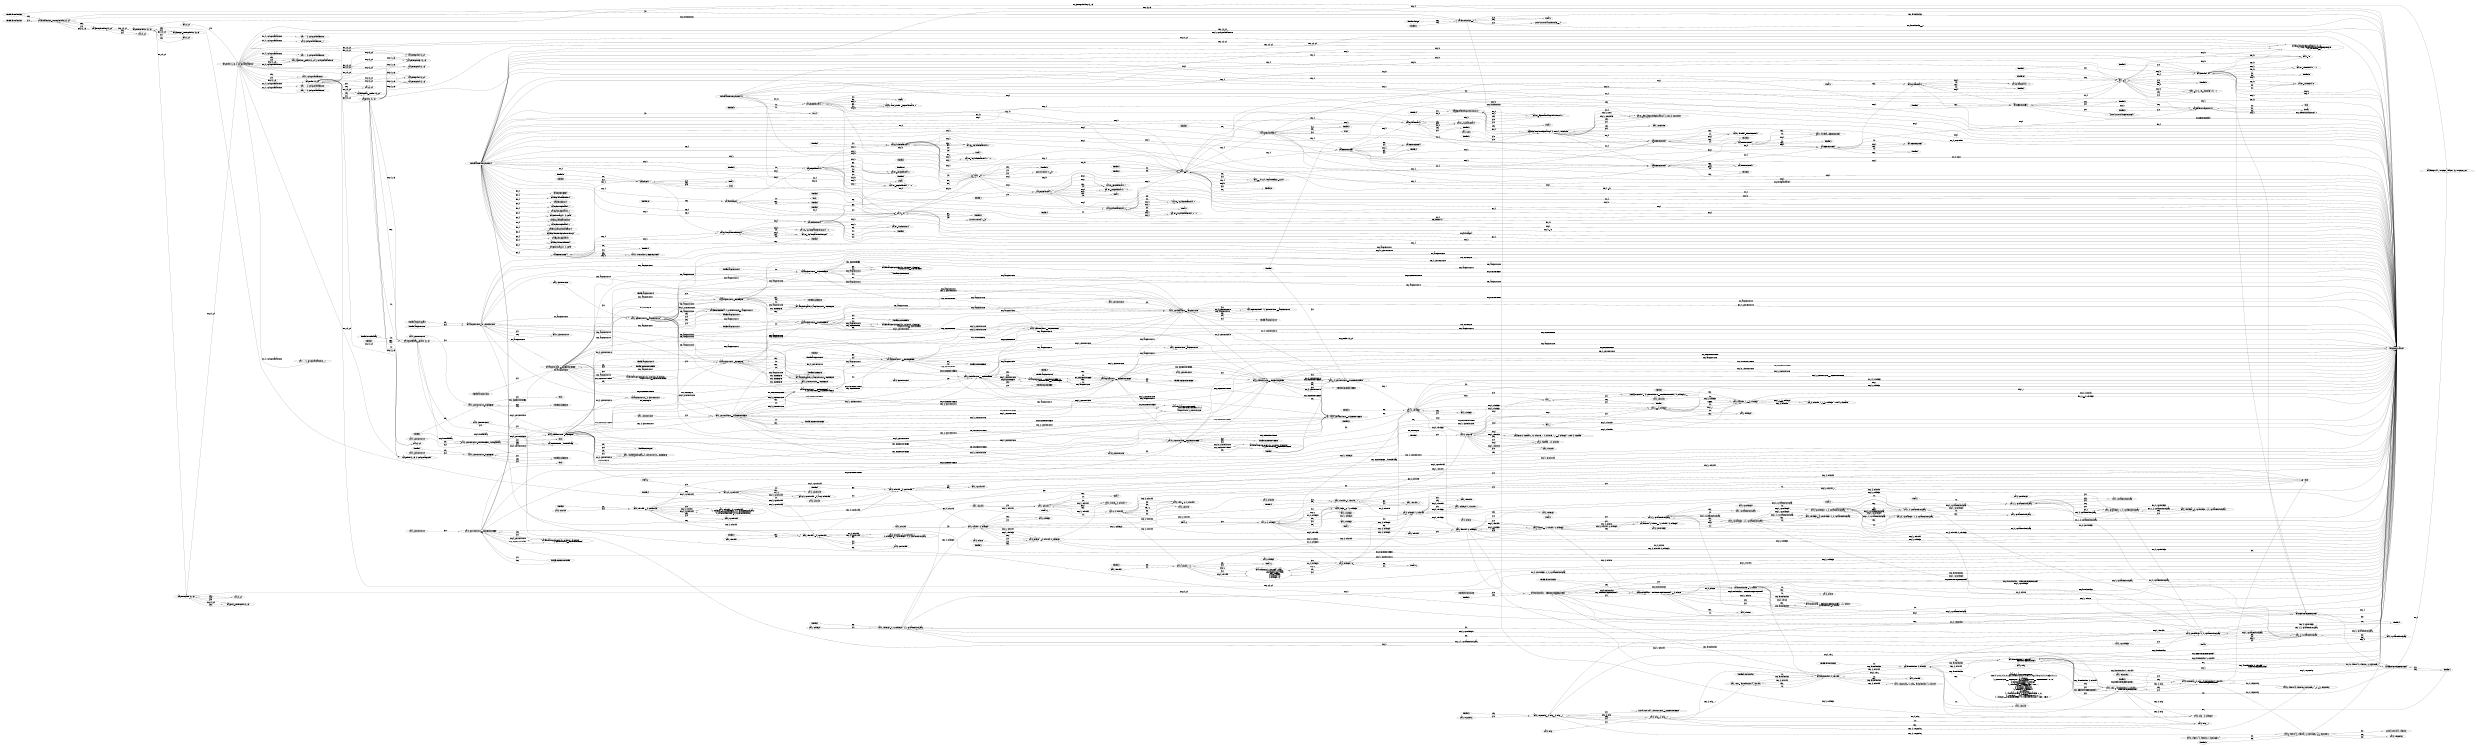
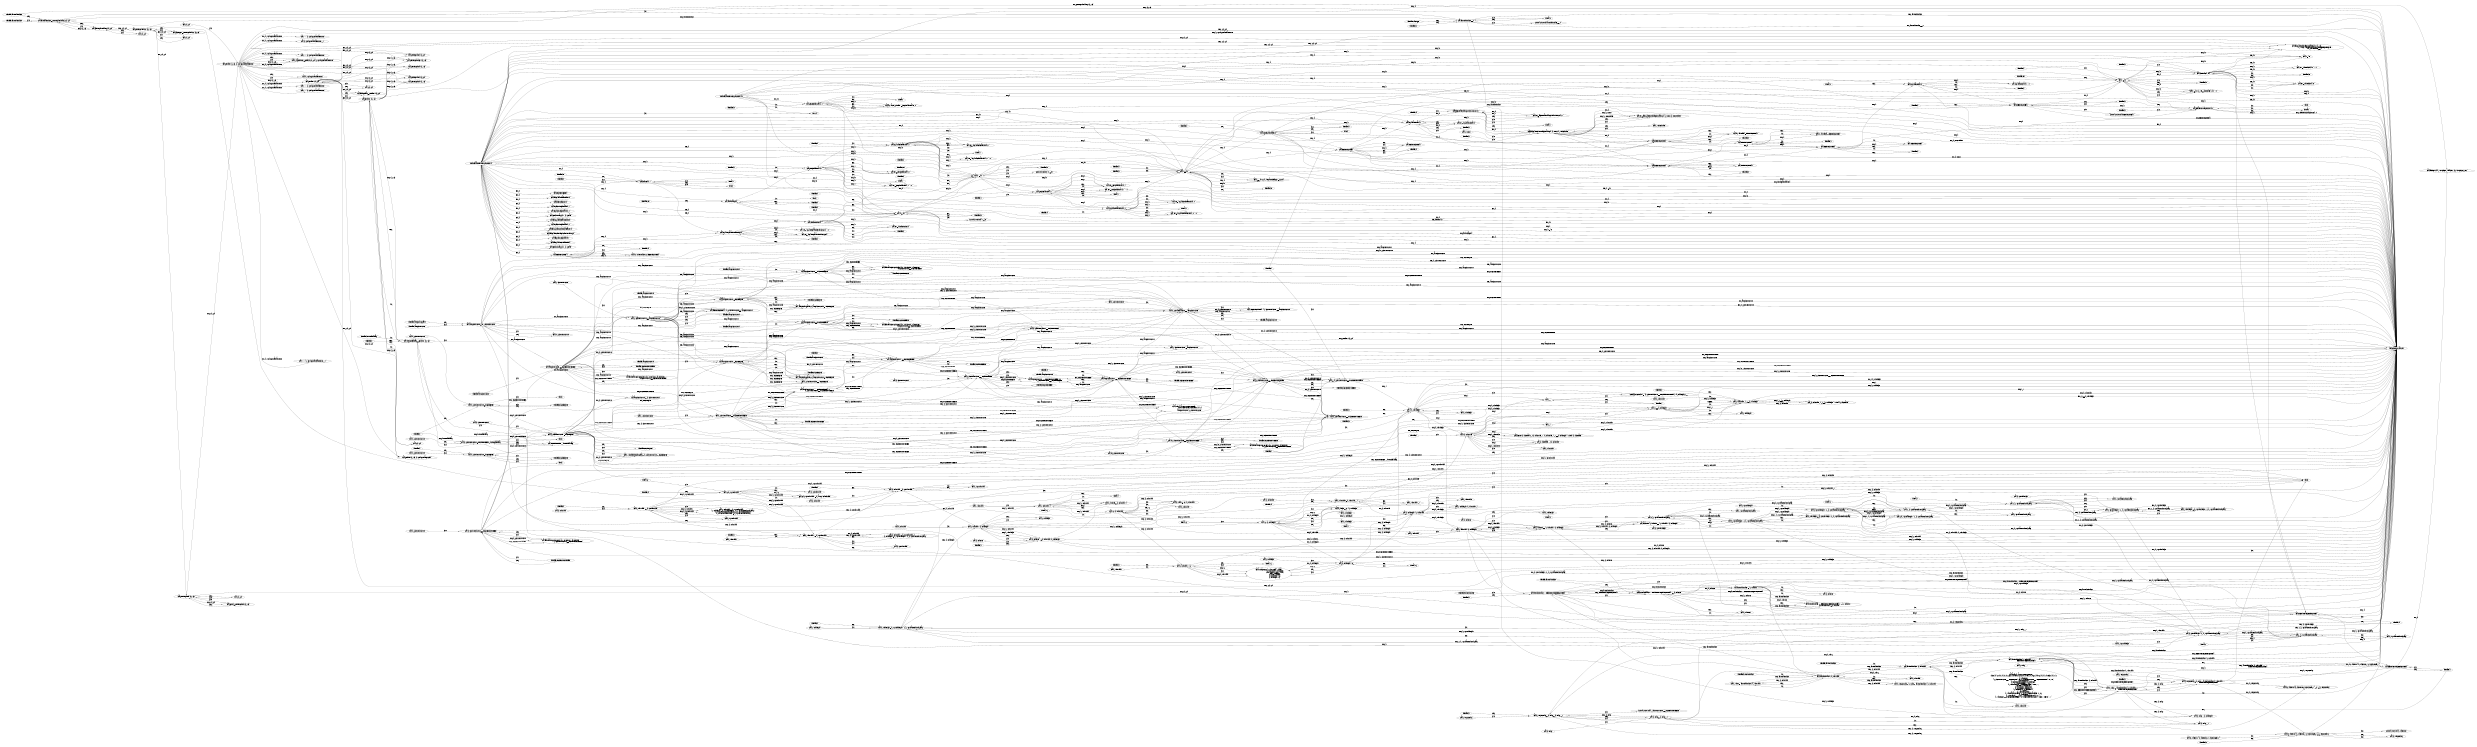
(1466, 91) -> (1466, 91)
(1710, 708) -> (2121, 628)
